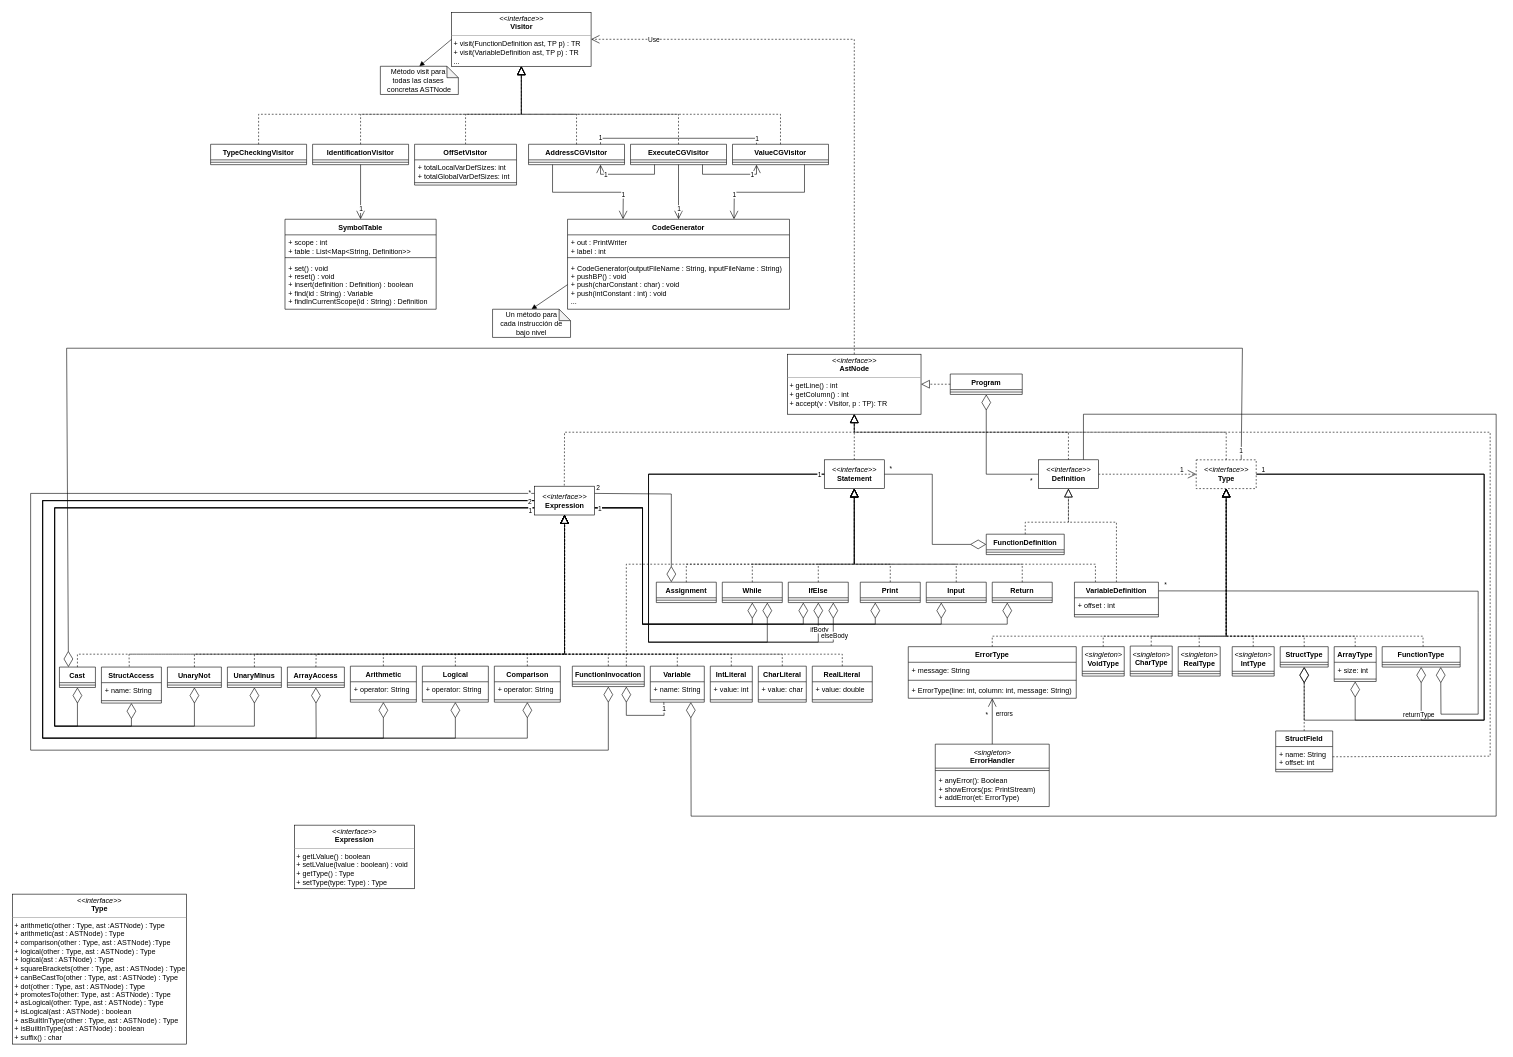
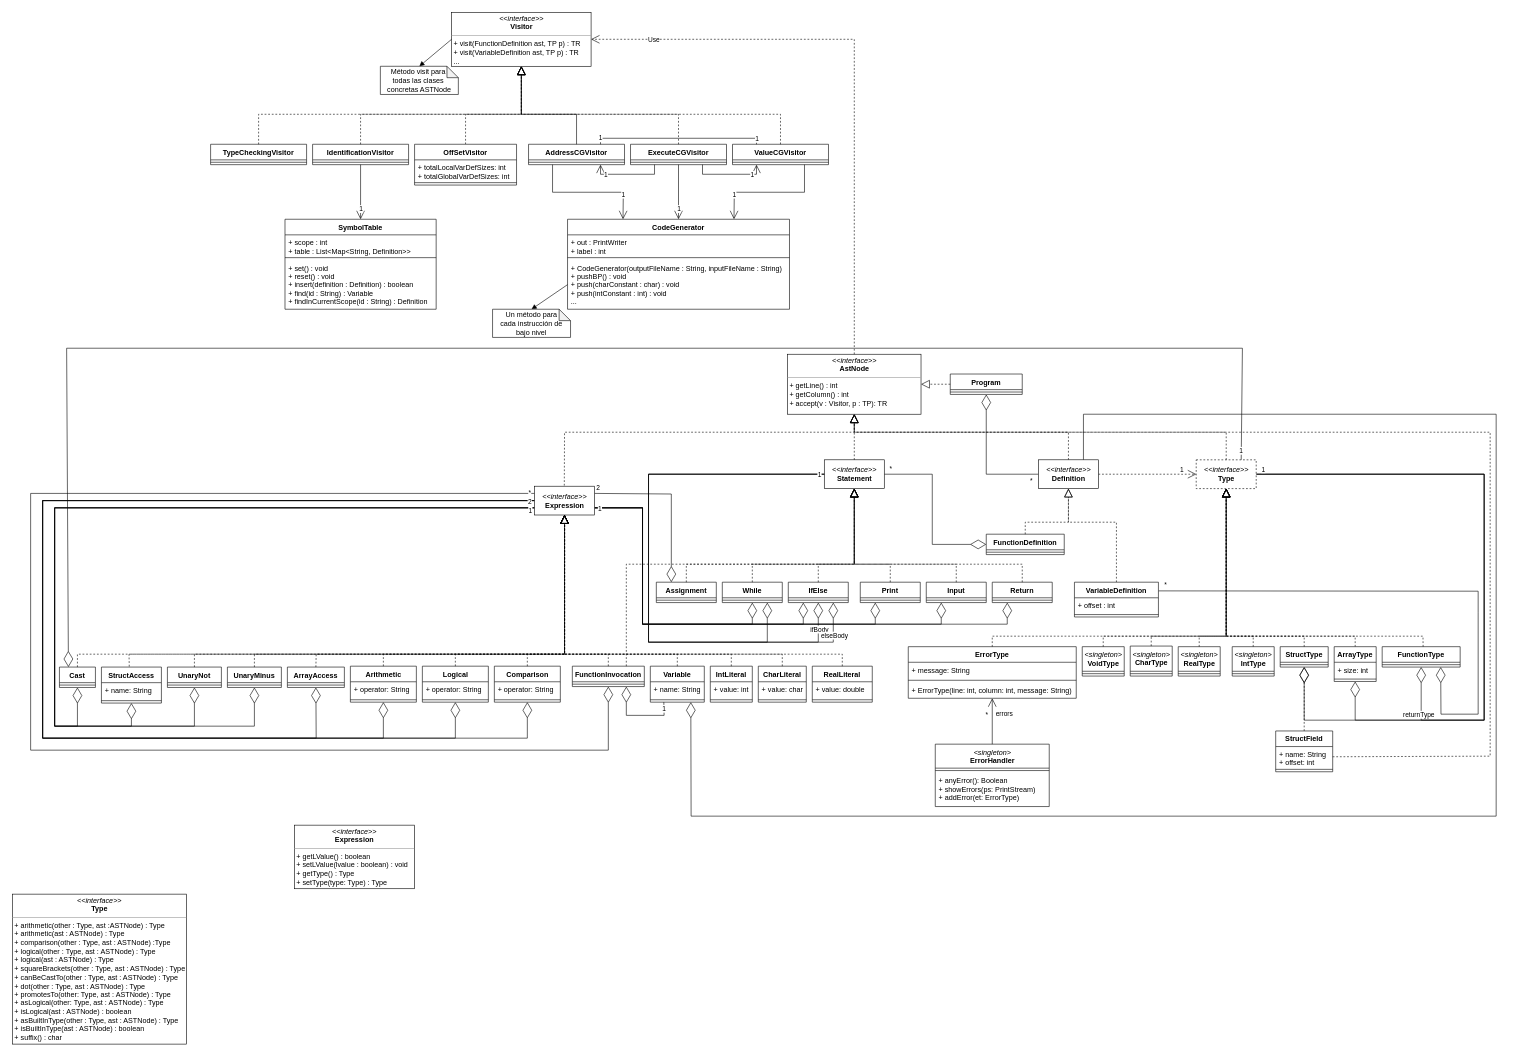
(576, 130) -> (576, 130)
(1069, 564) -> none
